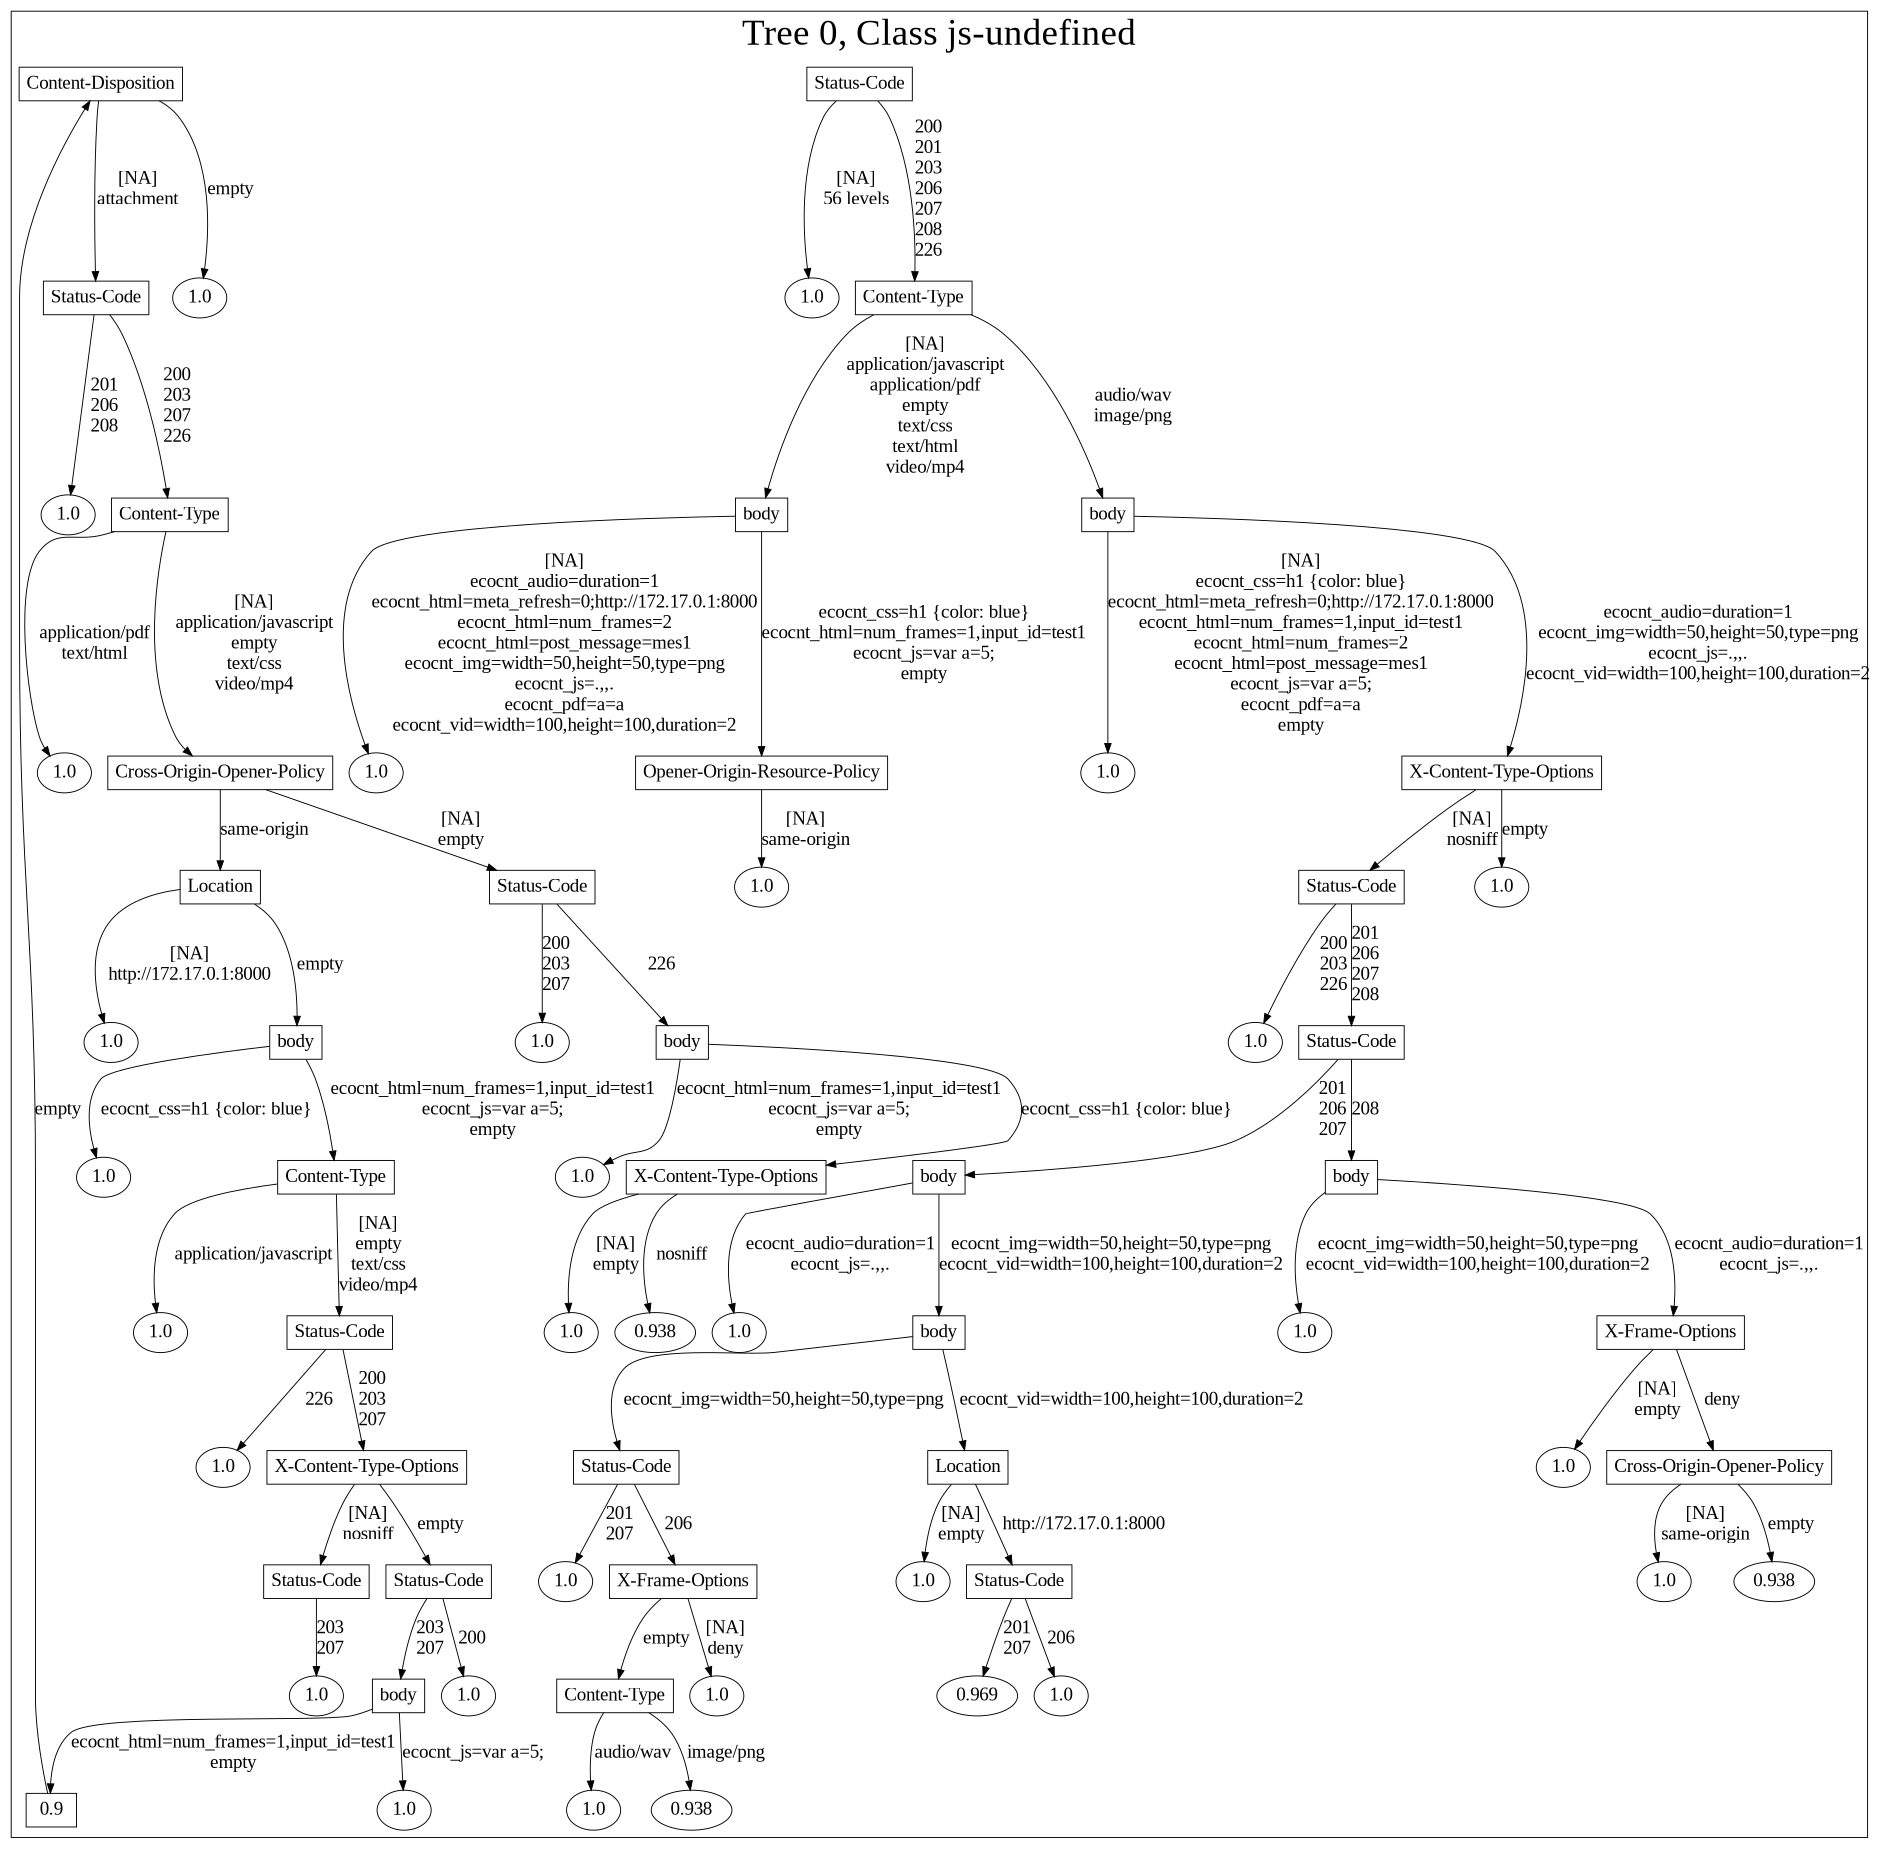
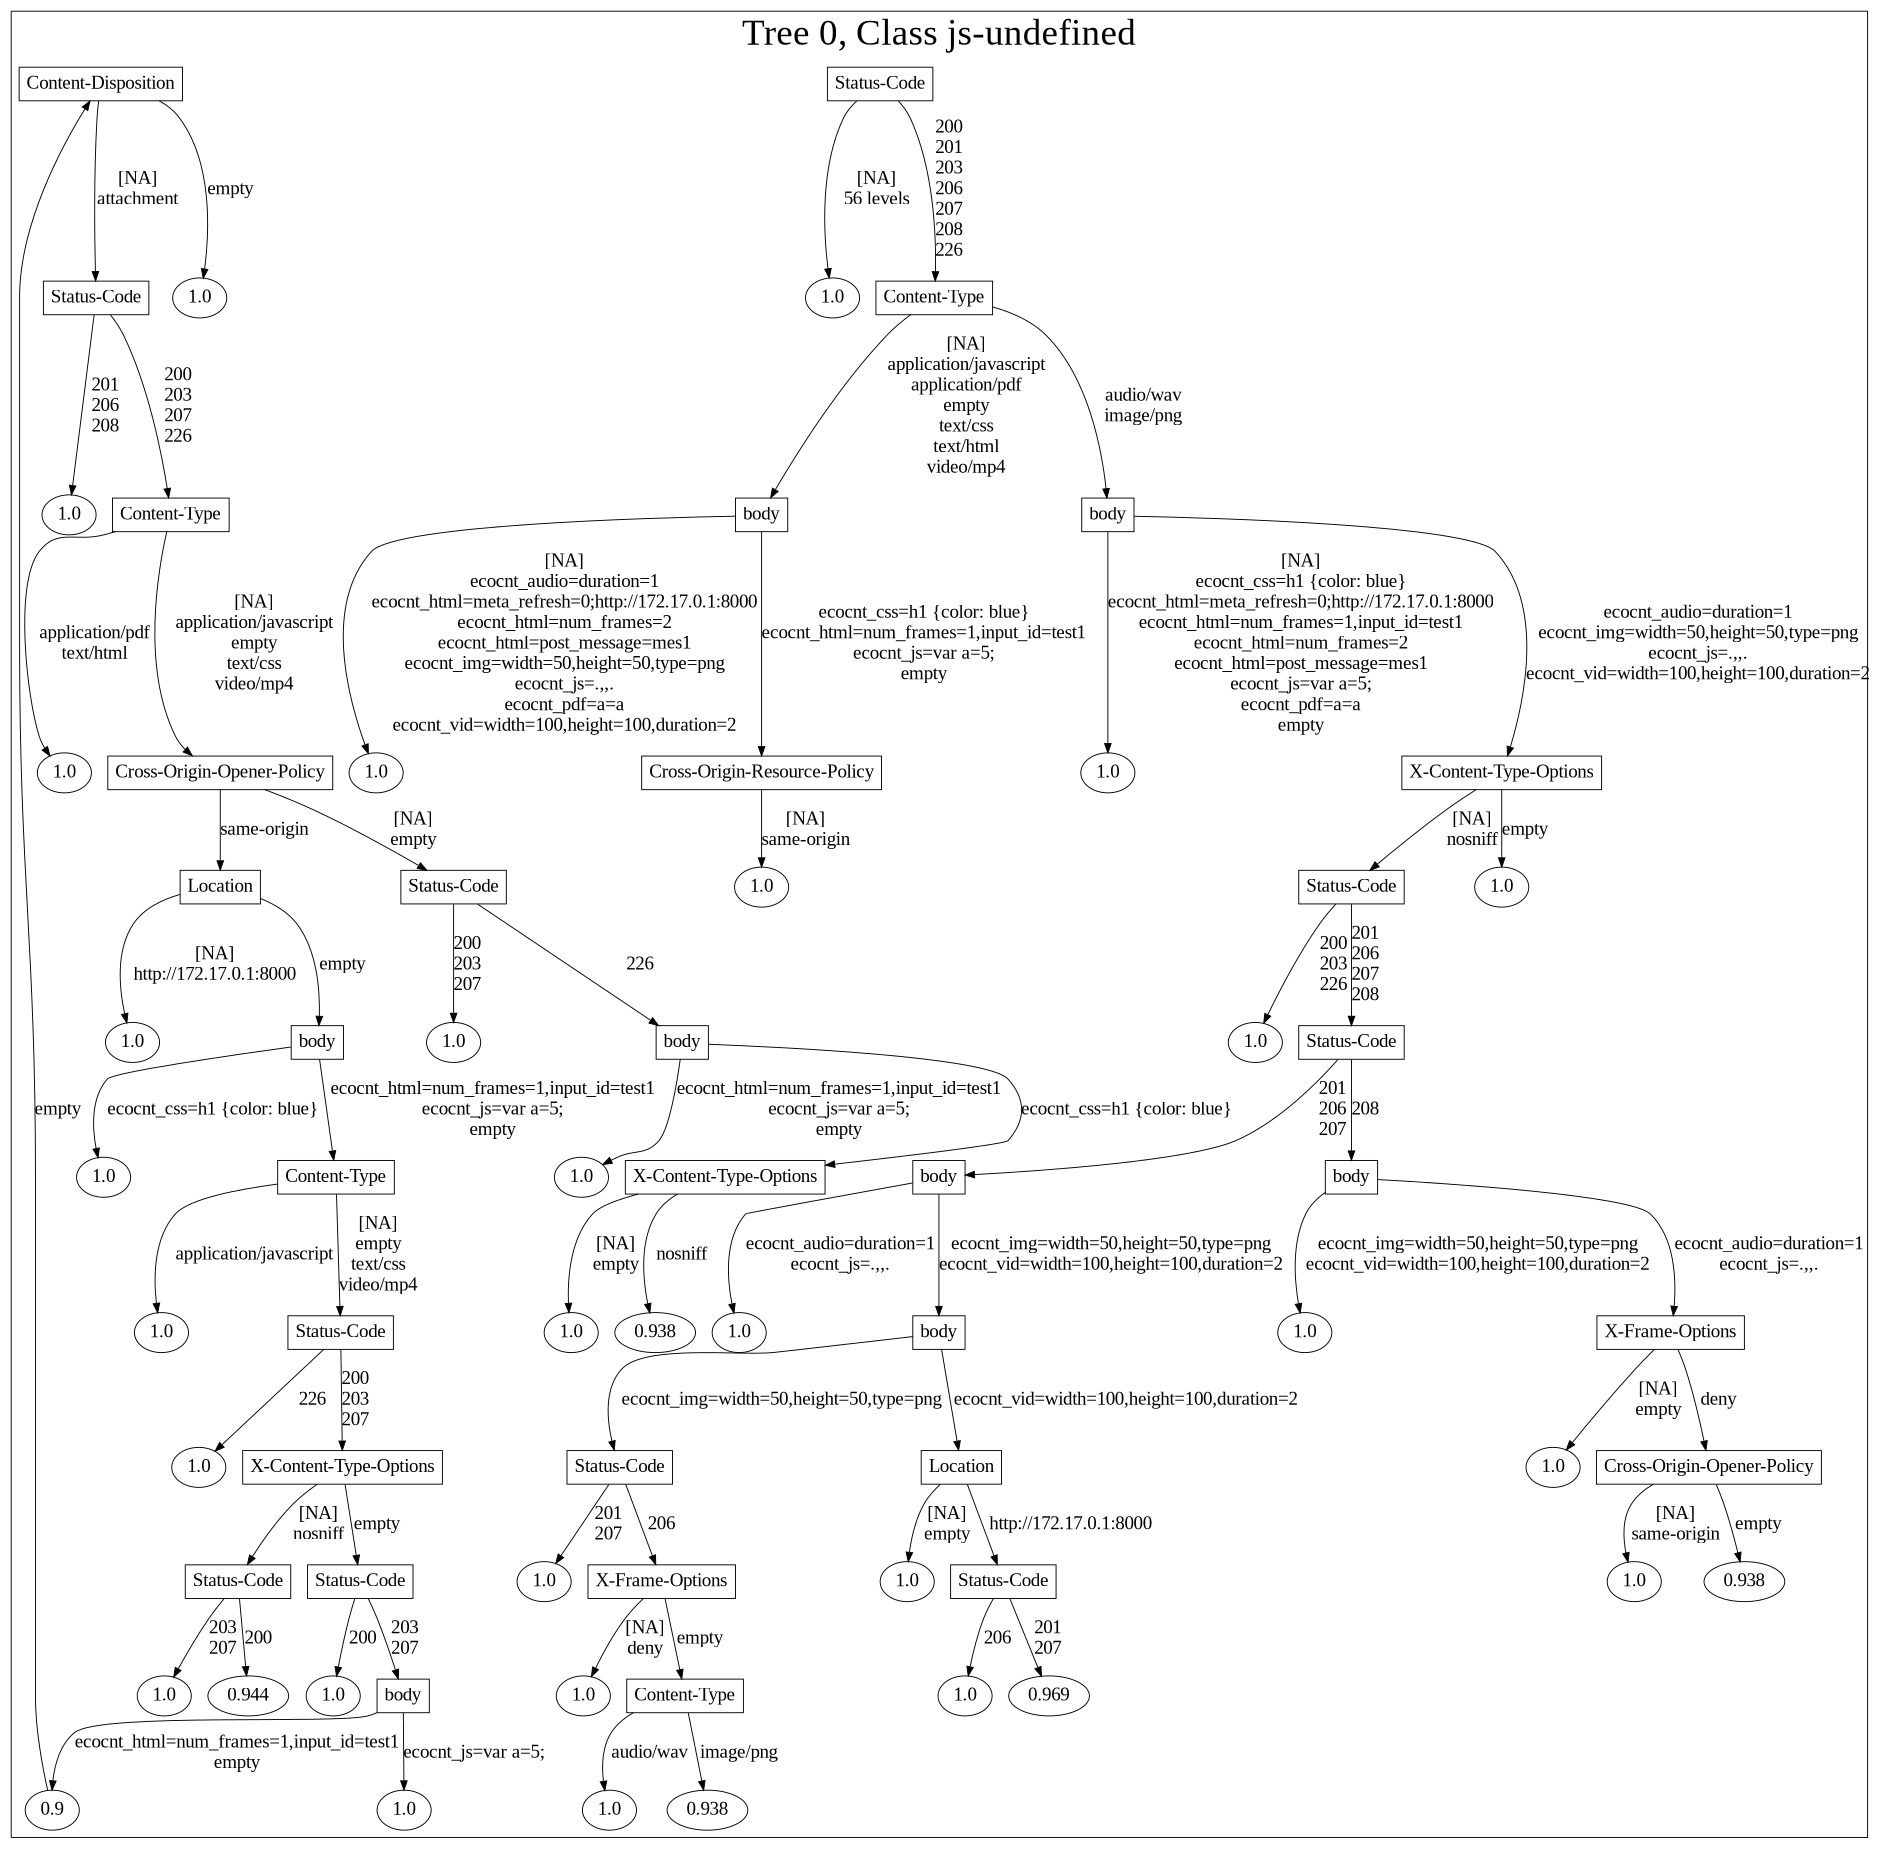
(762, 773) -> (762, 773)
none -> (248, 1696)
(51, 1810) -> (52, 1810)
